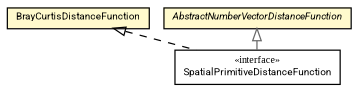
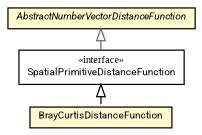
(161, 41) -> (101, 102)
